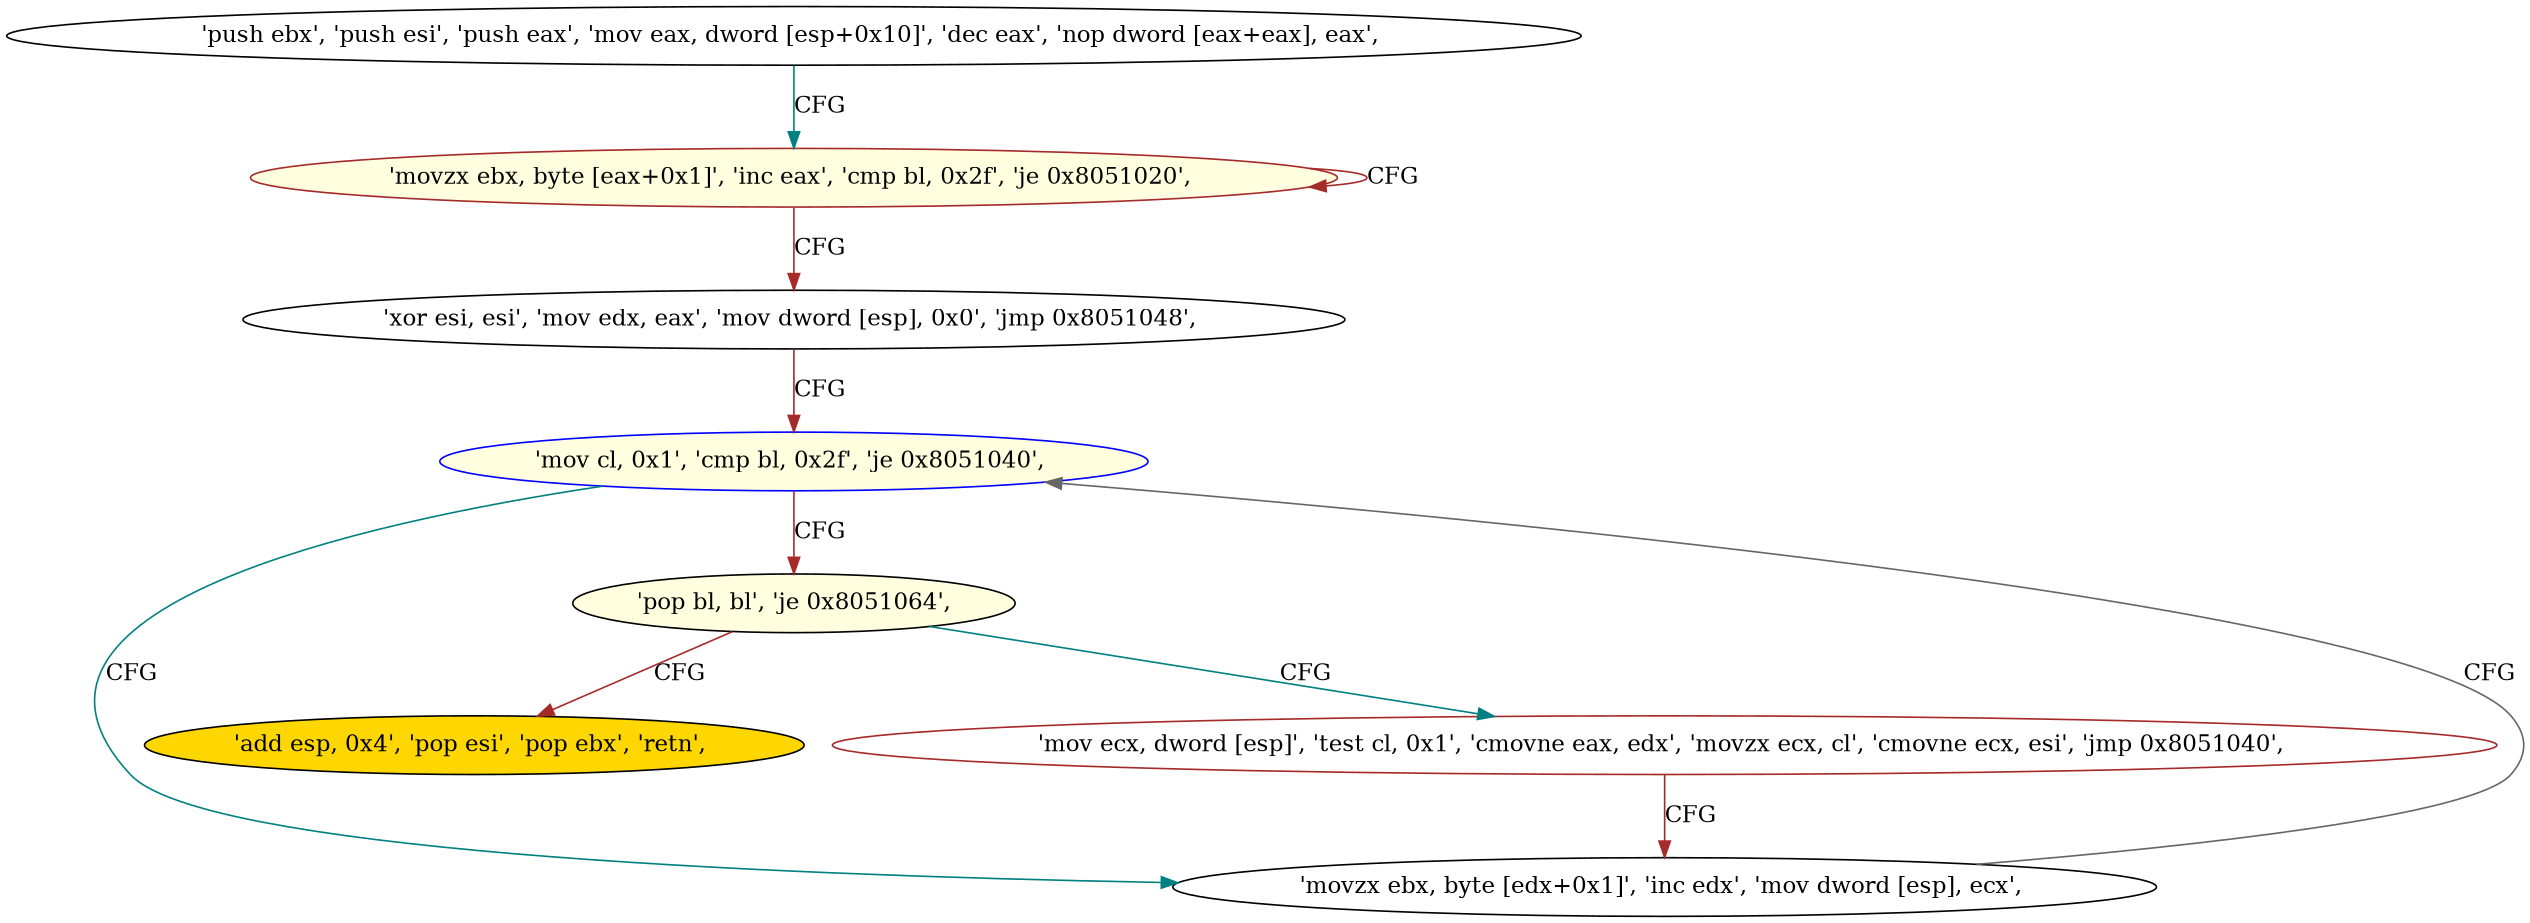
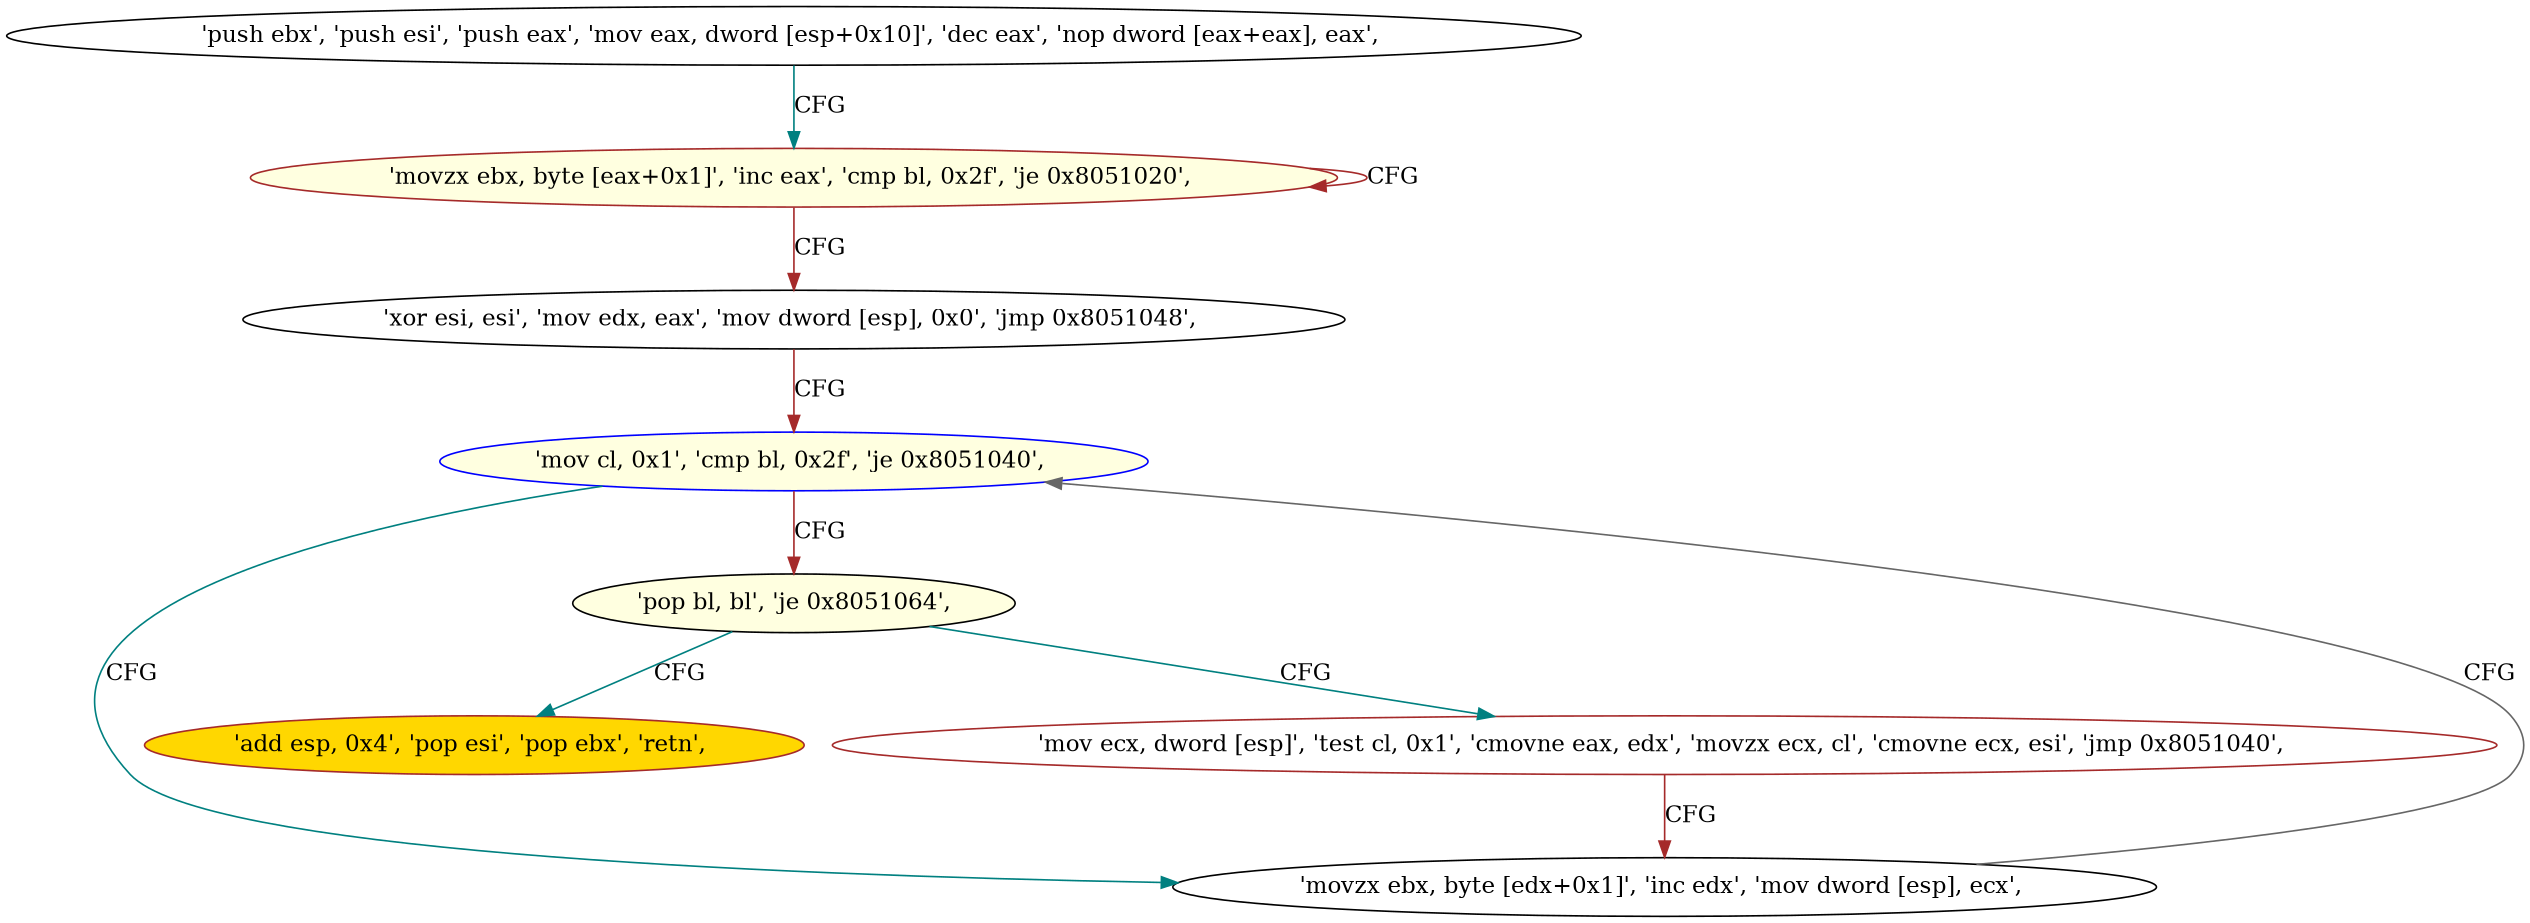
(642, 671) -> (642, 671)
(474, 745) -> (474, 745)
